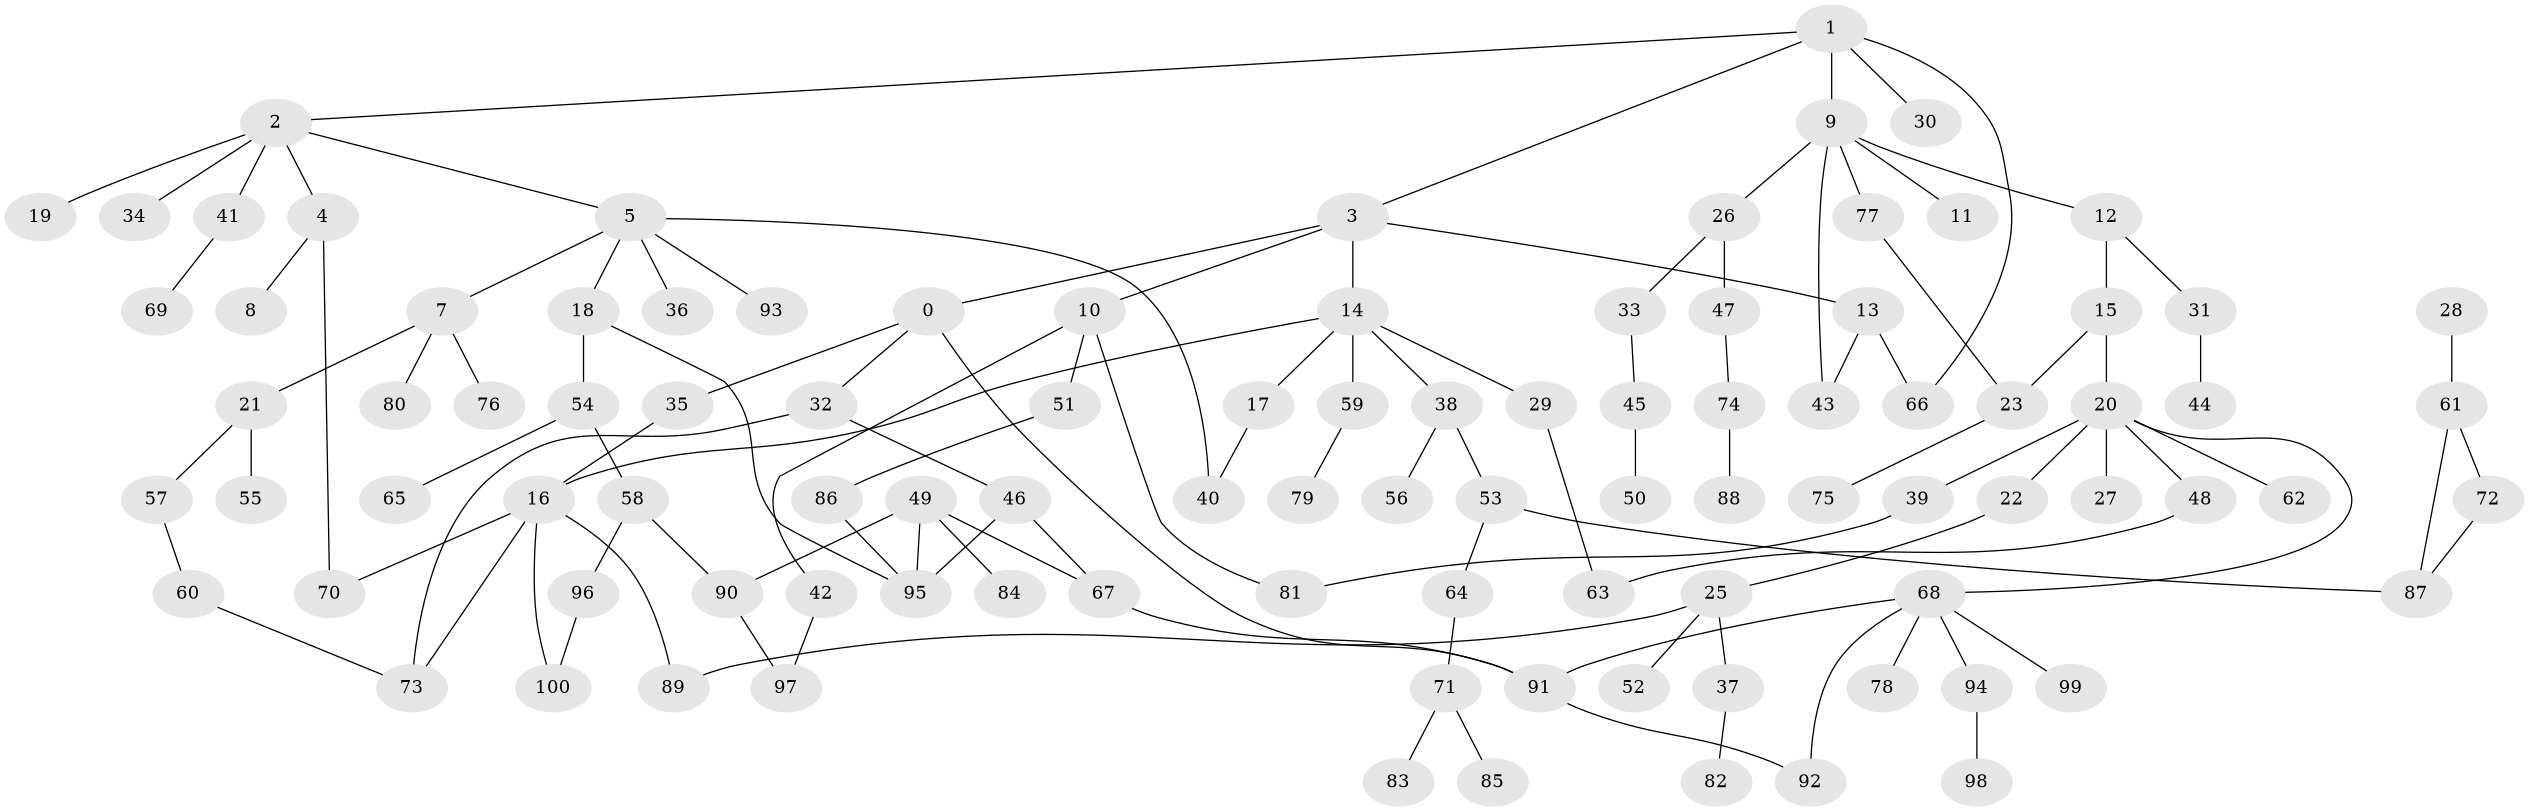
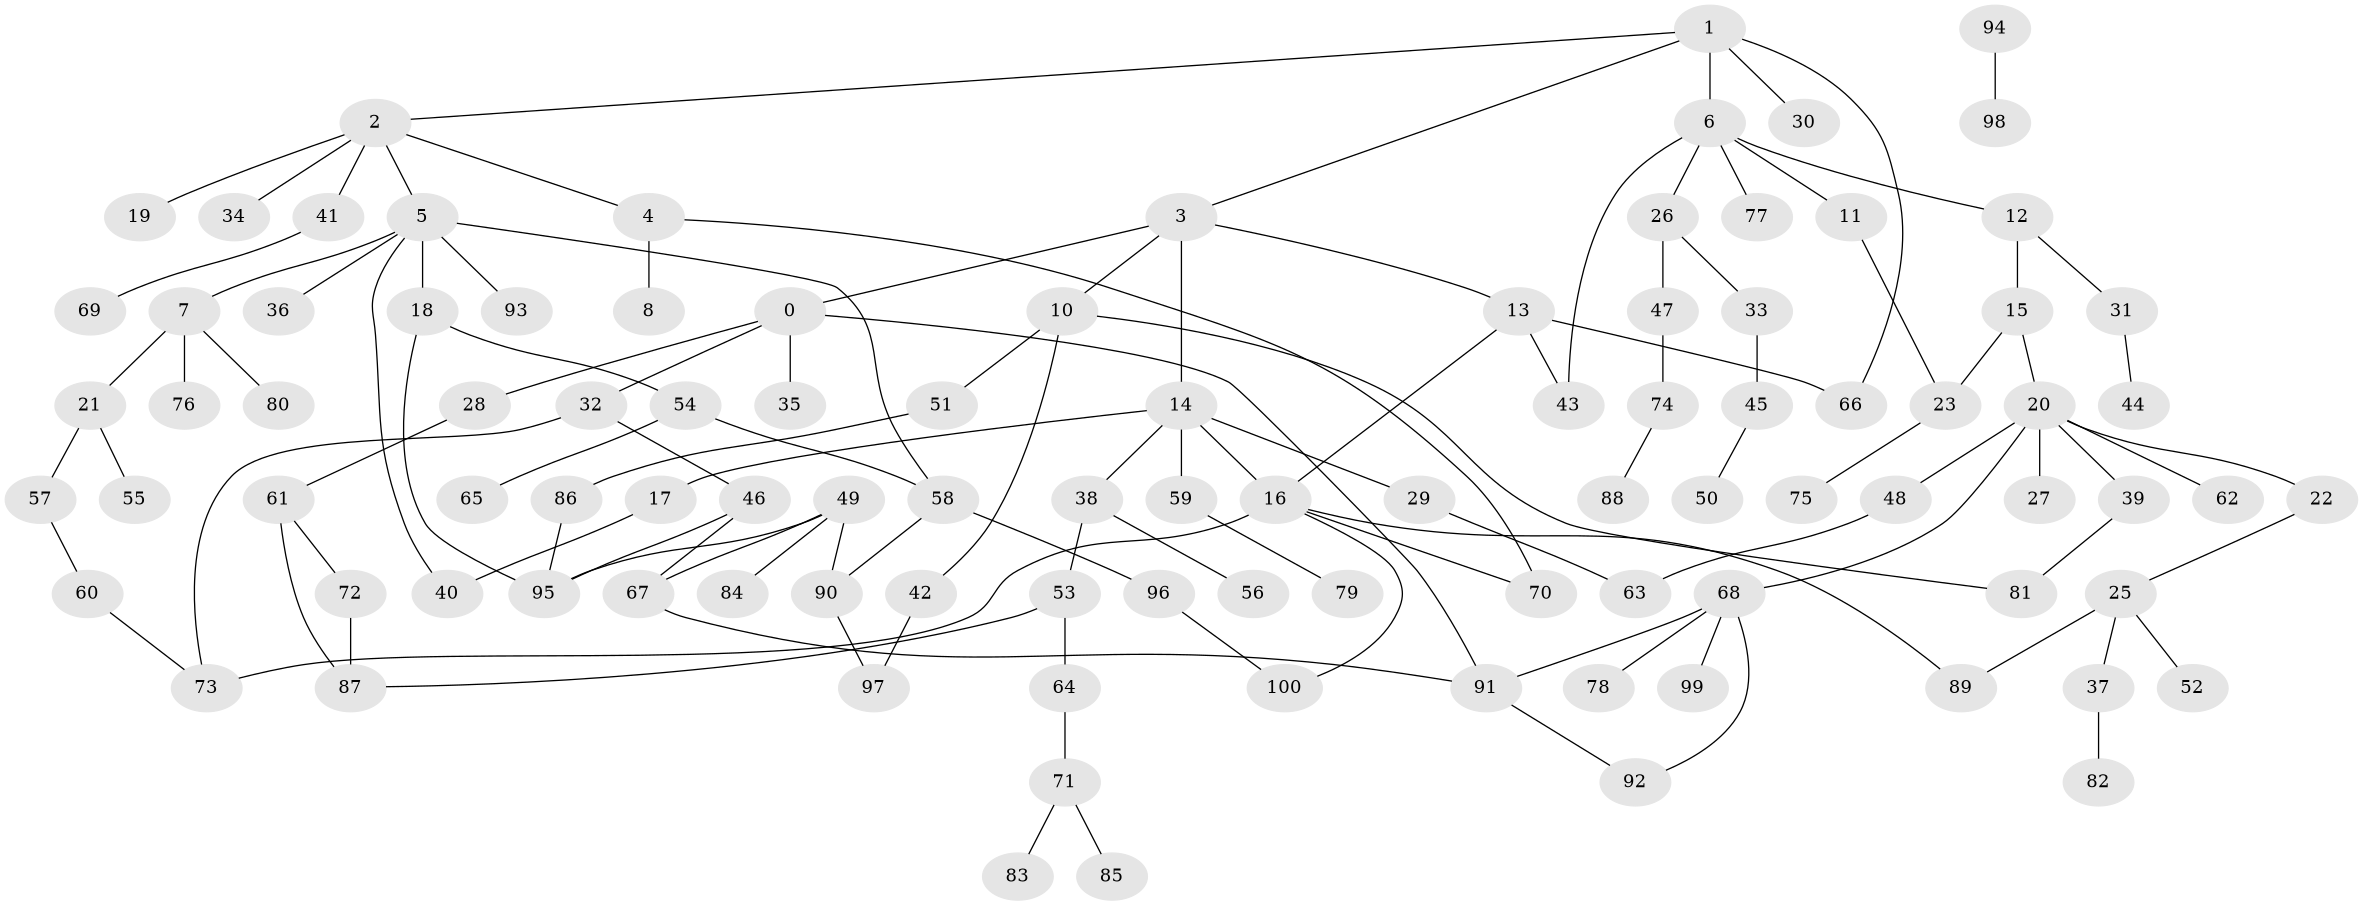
(1832, 123) -> (1710, 123)
none -> (754, 269)
(1940, 311) -> (1900, 315)
none -> (632, 357)
(615, 448) -> (1412, 394)
(1953, 641) -> none
